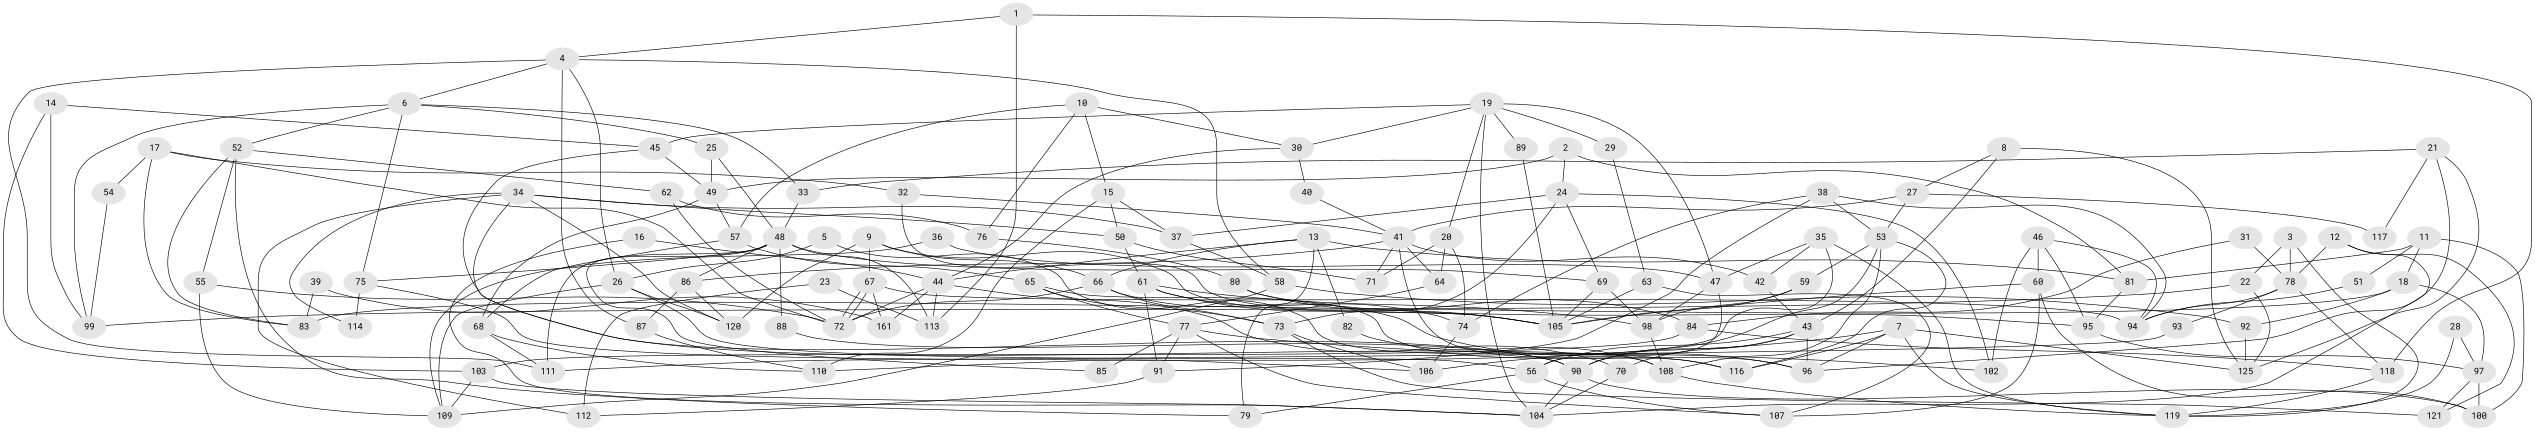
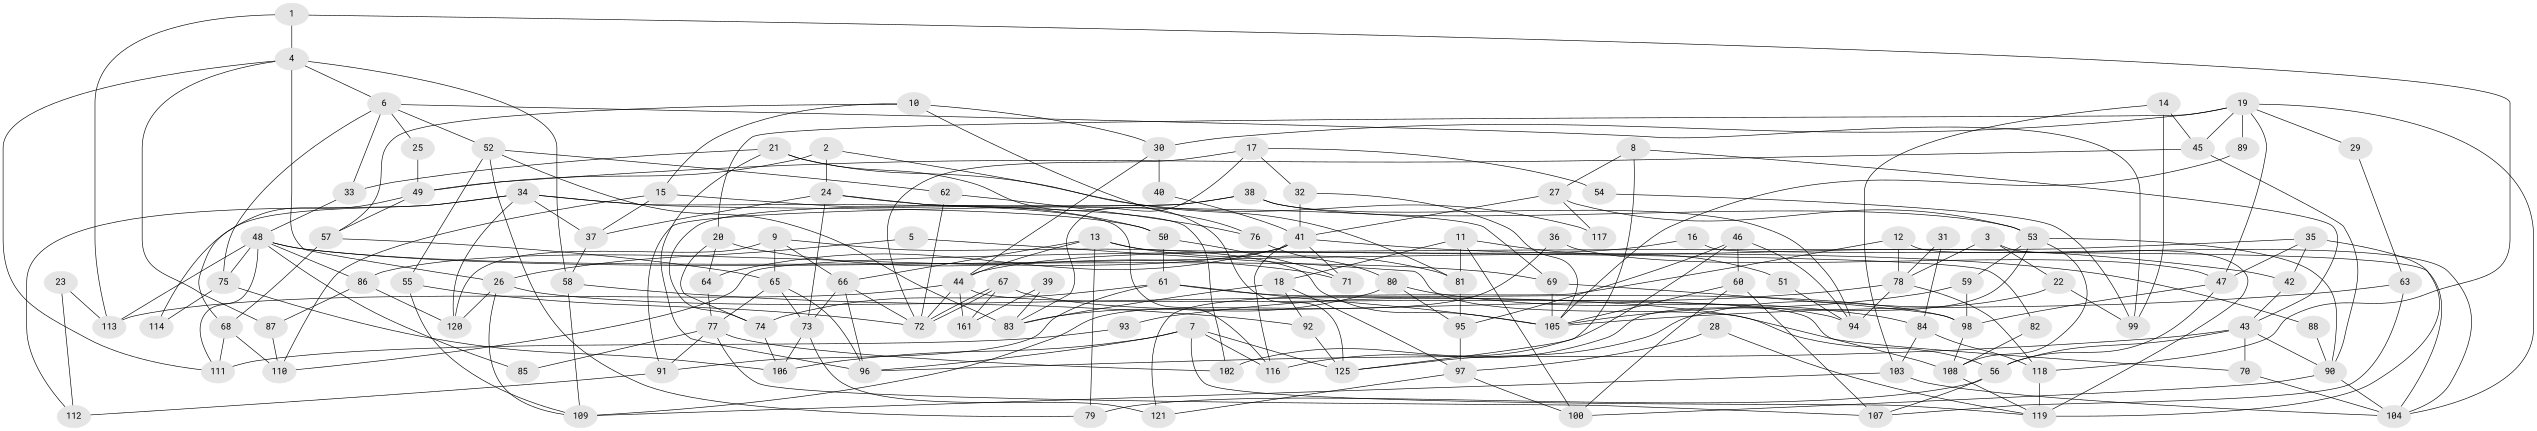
(746, 193) -> none
(869, 260) -> (775, 260)
none -> (1202, 310)
